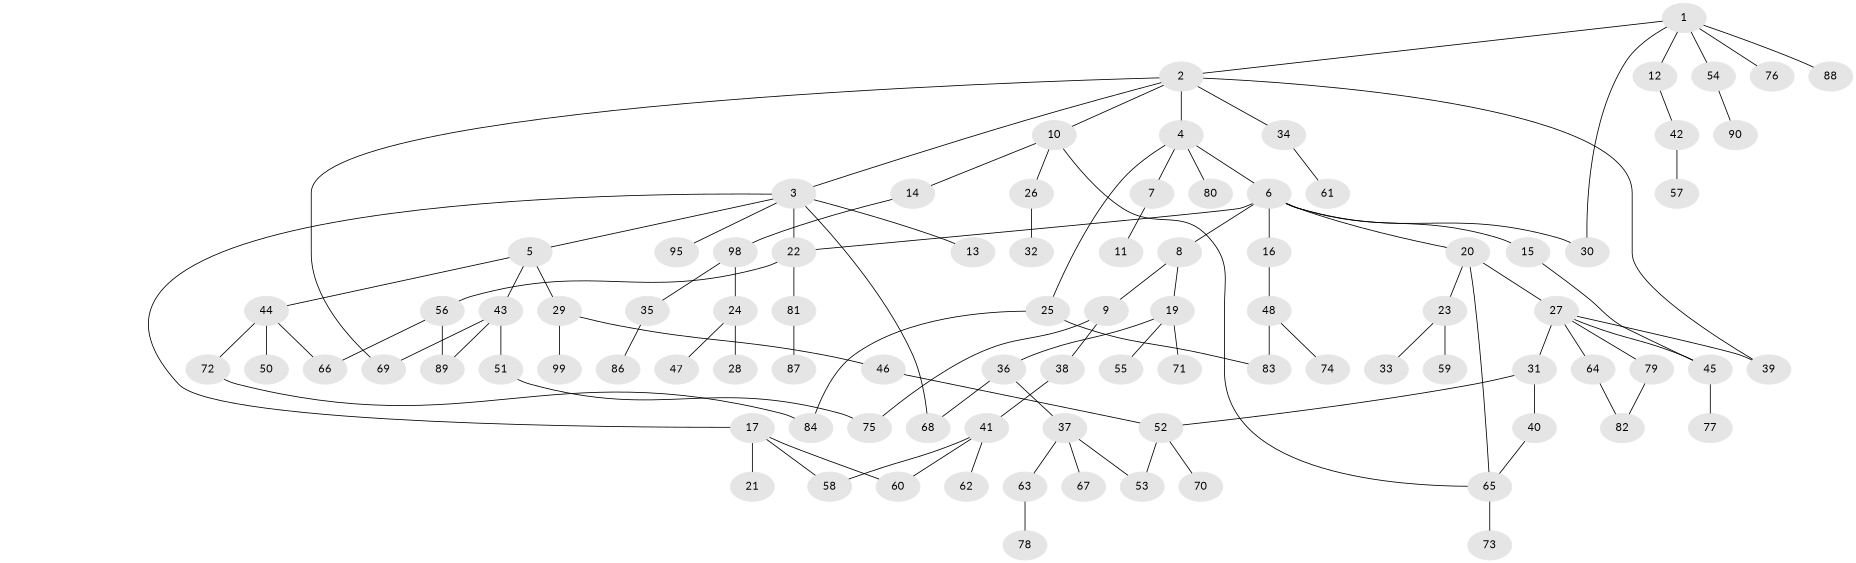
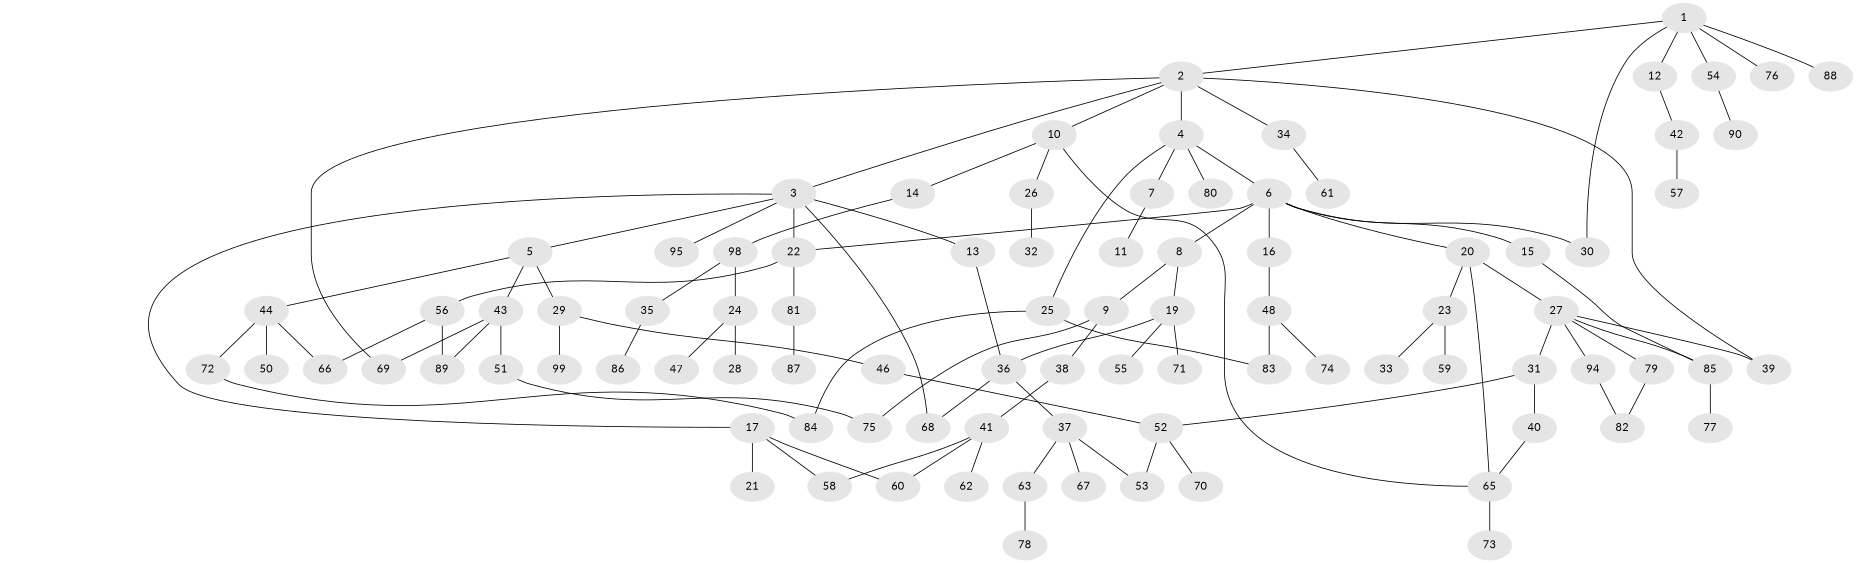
none -> (987, 307)
(1593, 370) -> (1593, 370)
(1710, 370) -> (1710, 370)
